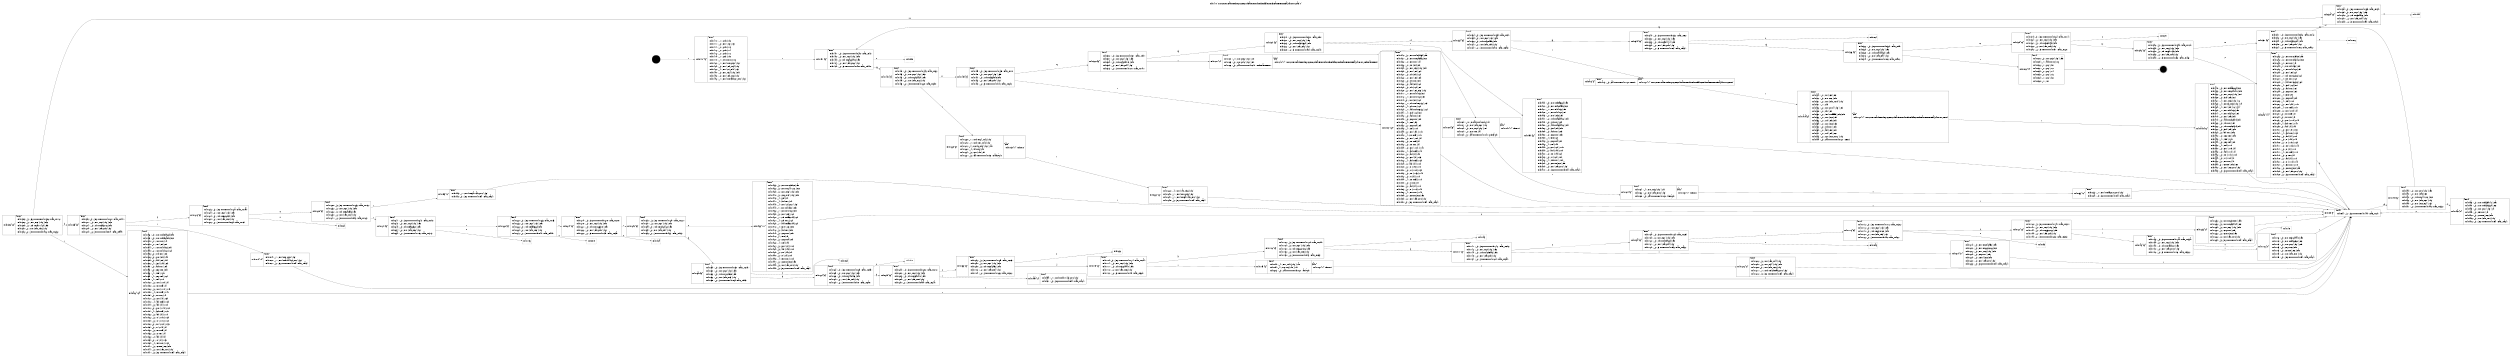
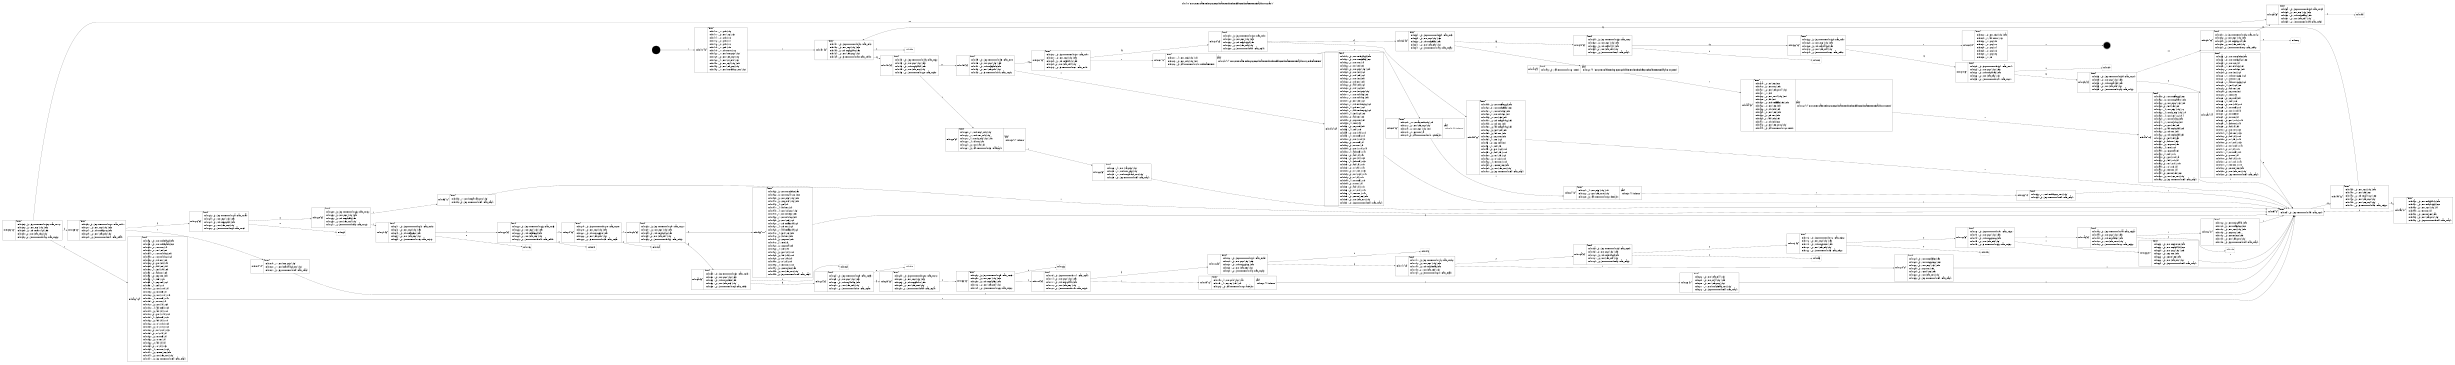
(1057, 279) -> none
